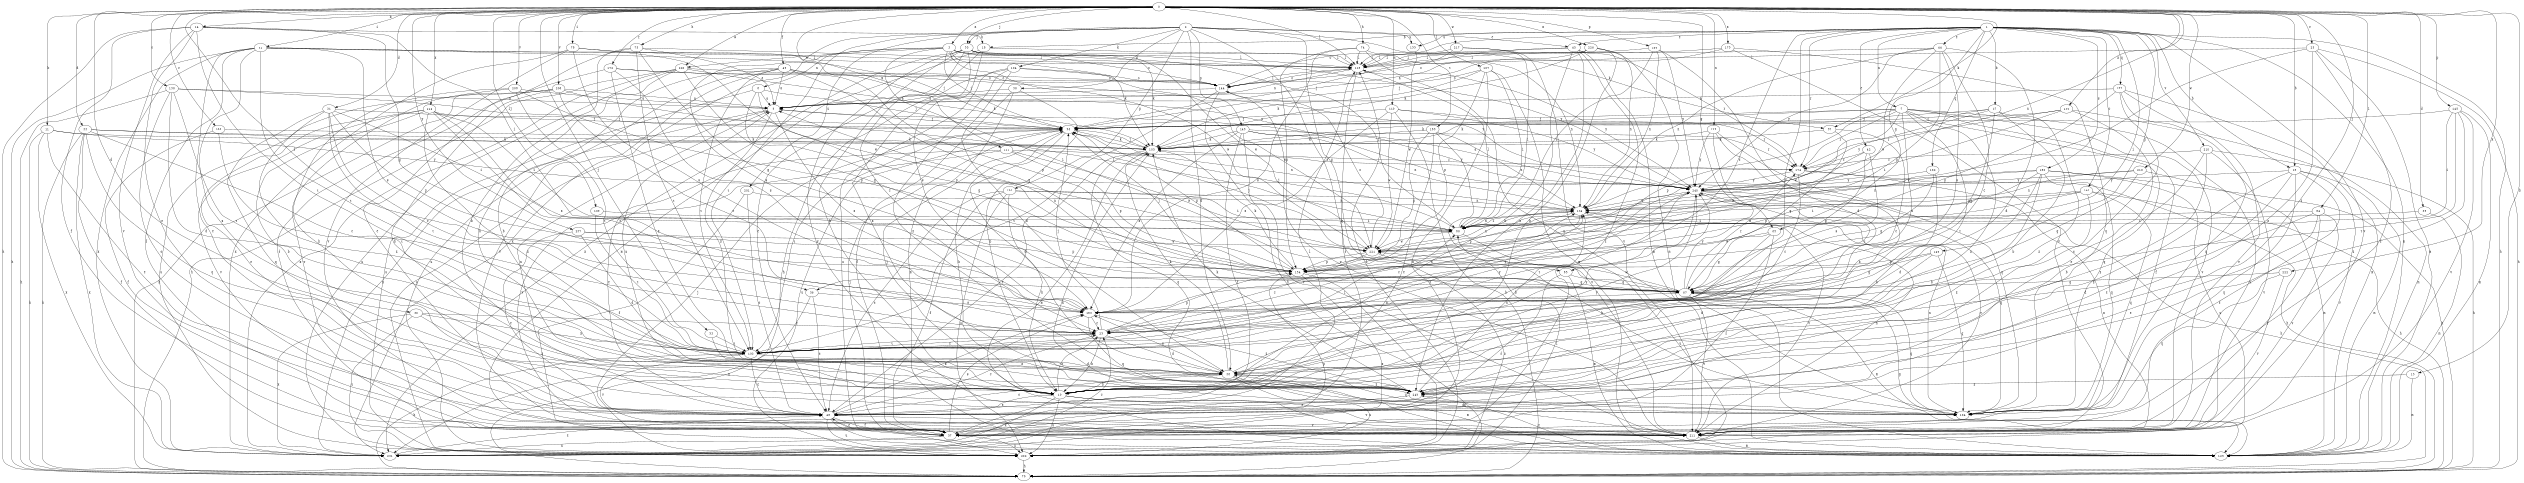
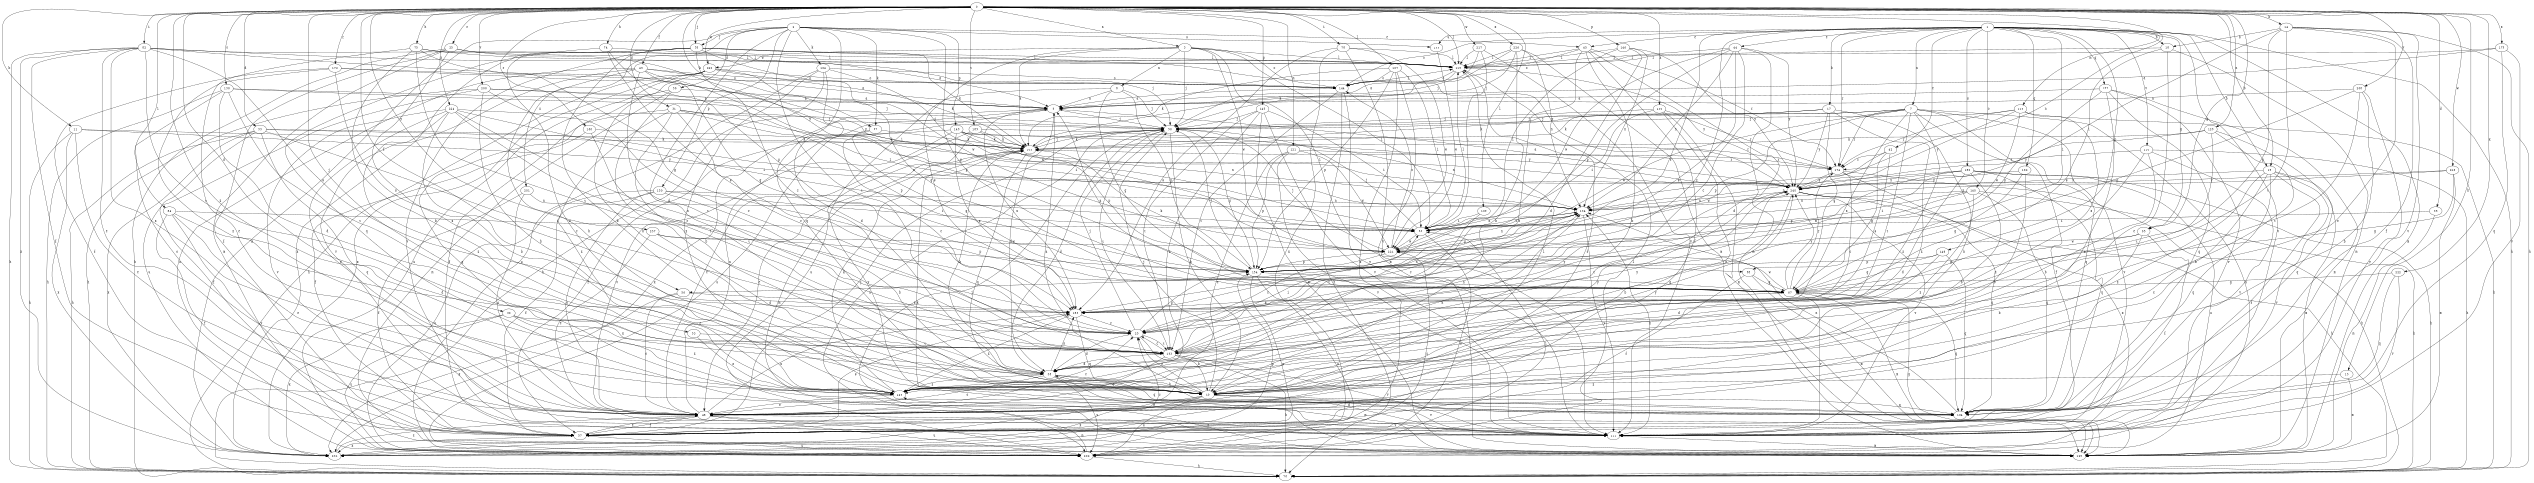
(1519, 71) -> none
